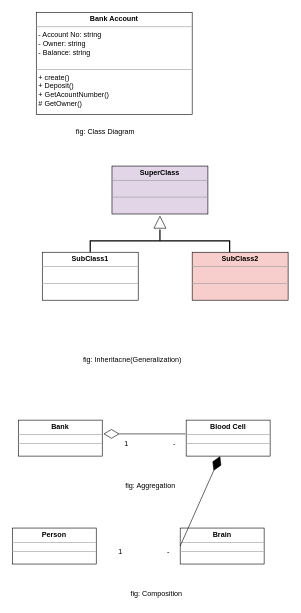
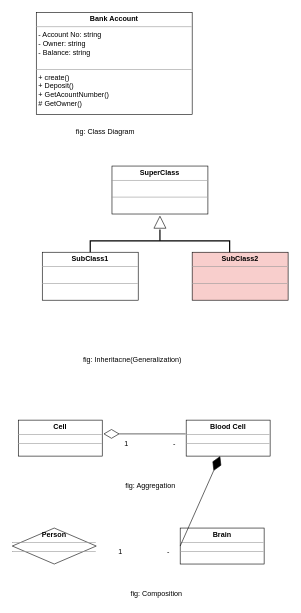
(131, 170) -> (131, 170)
(26, 425) -> (24, 425)
(54, 546) -> (54, 546)
